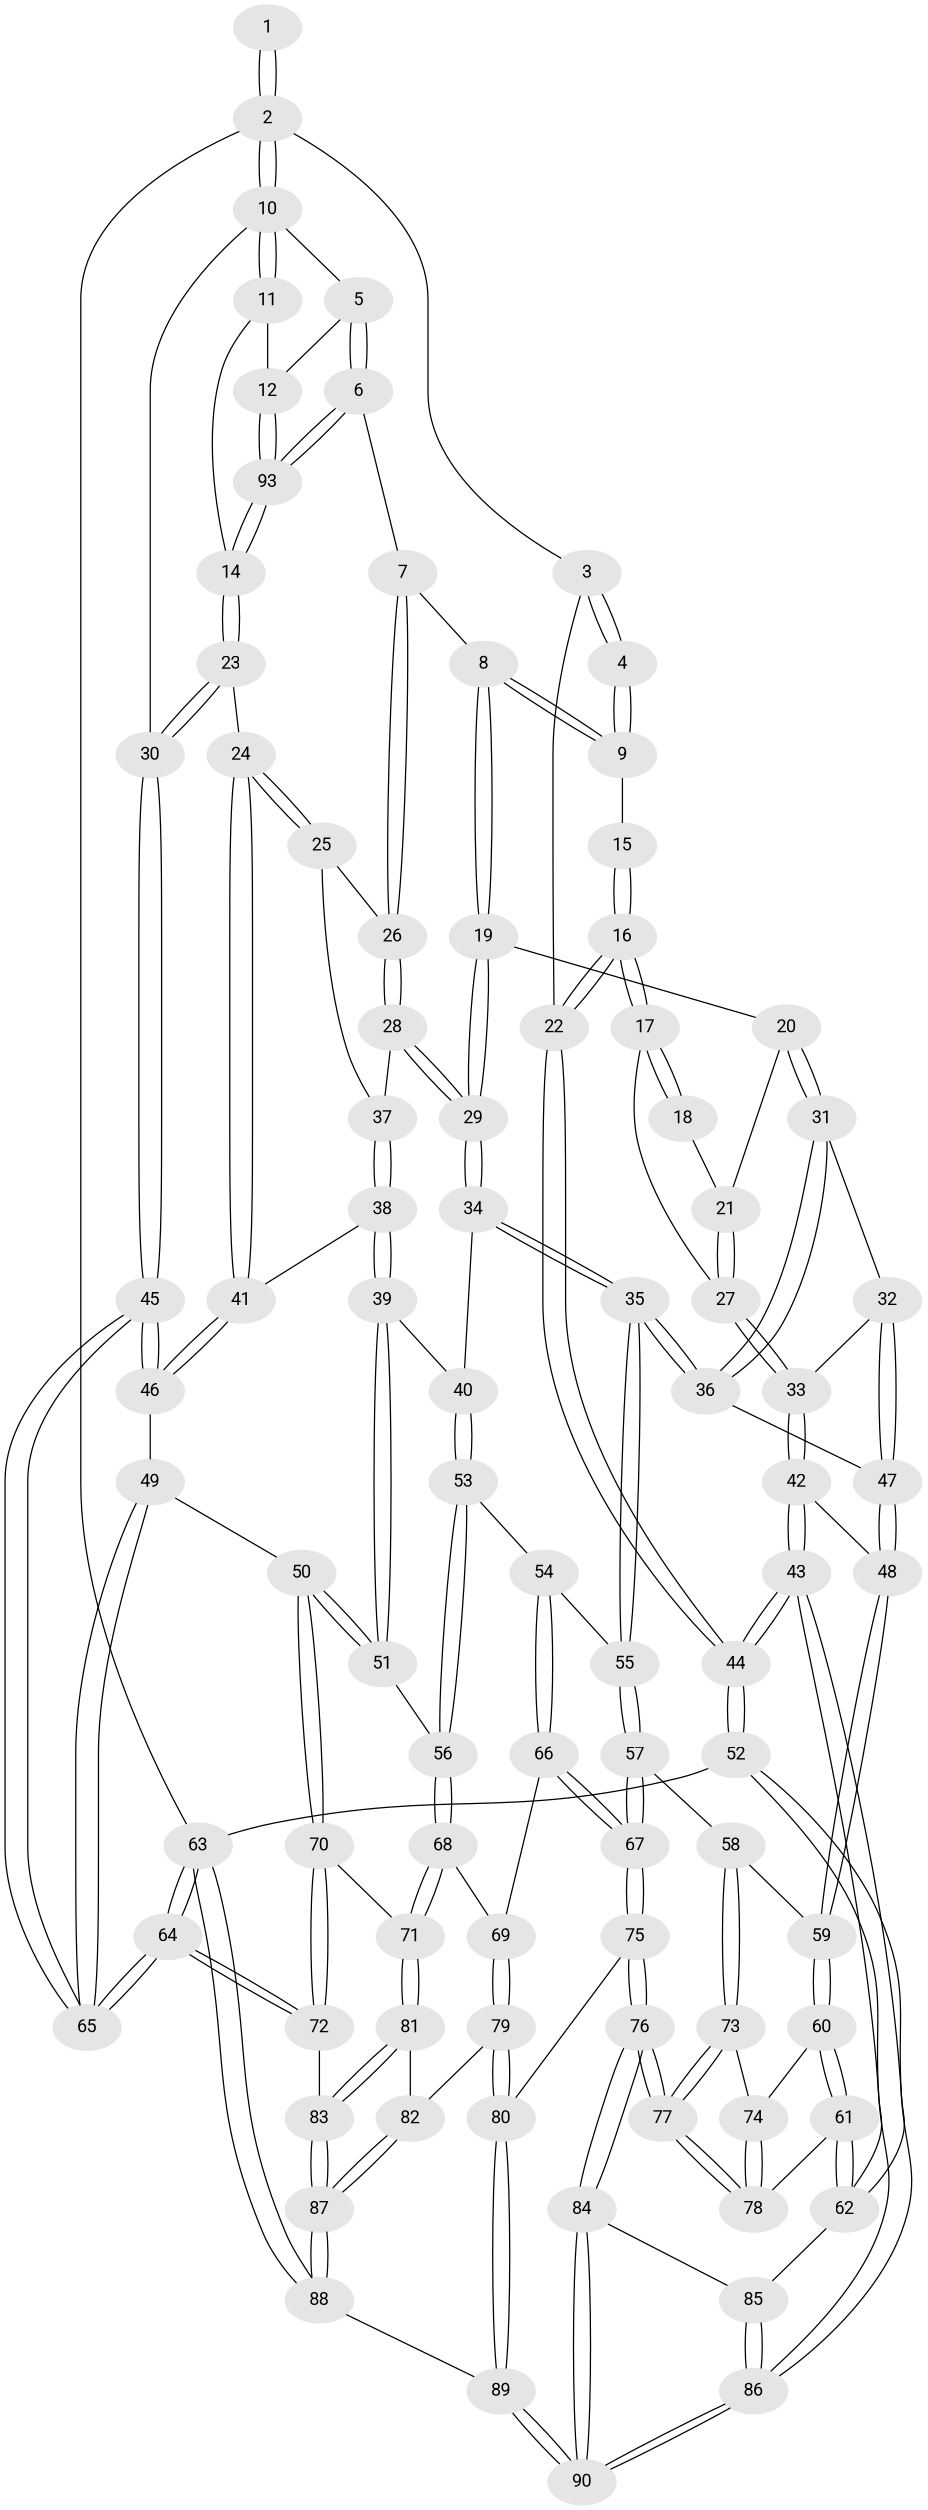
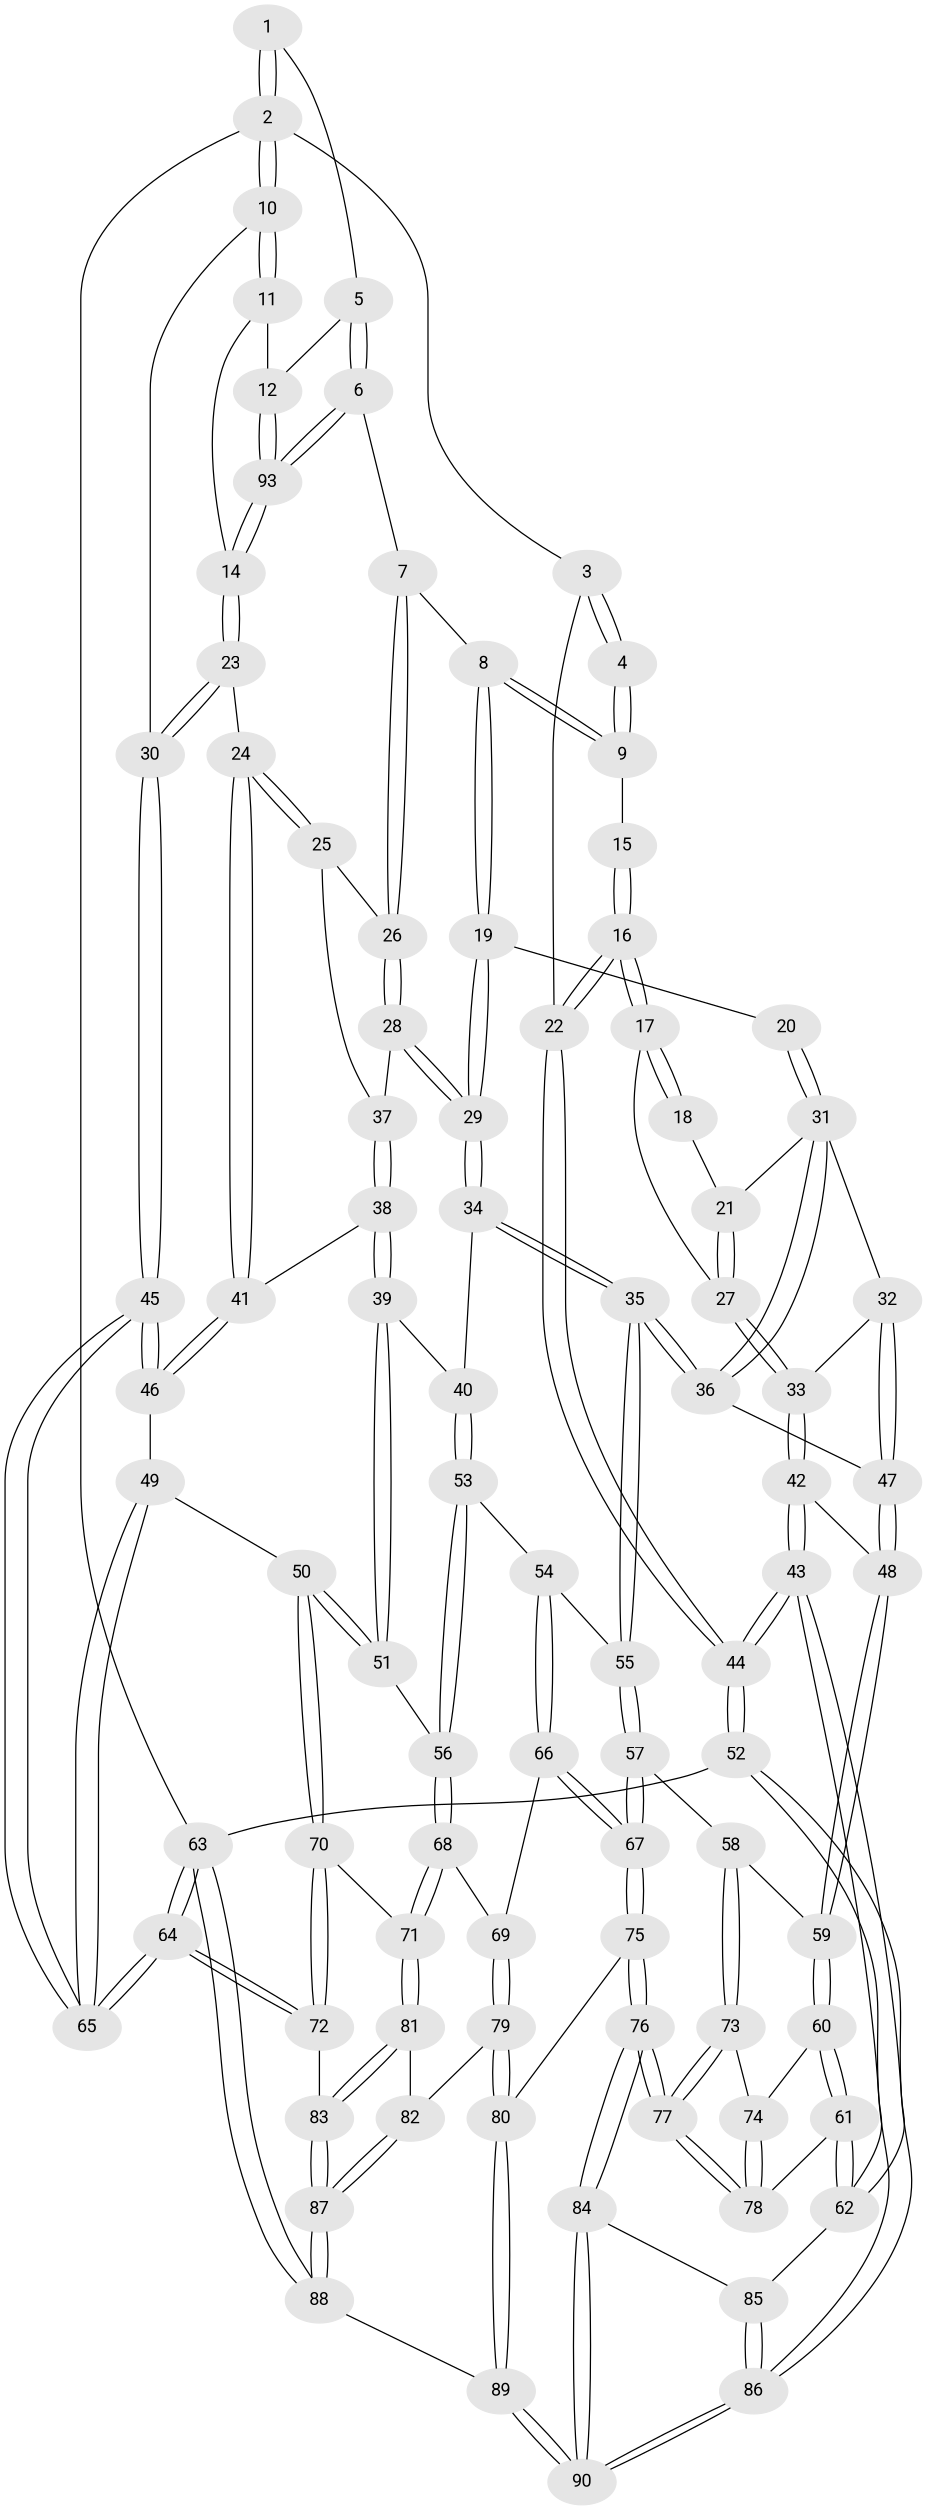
(313, 255) -> (331, 146)
(756, 1119) -> (774, 1164)
